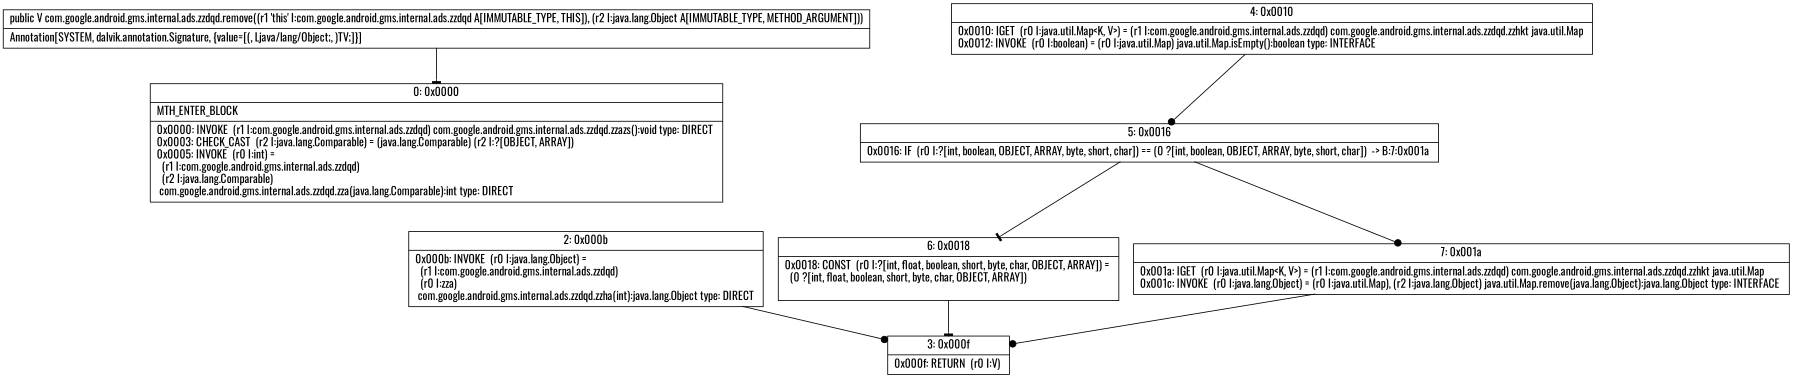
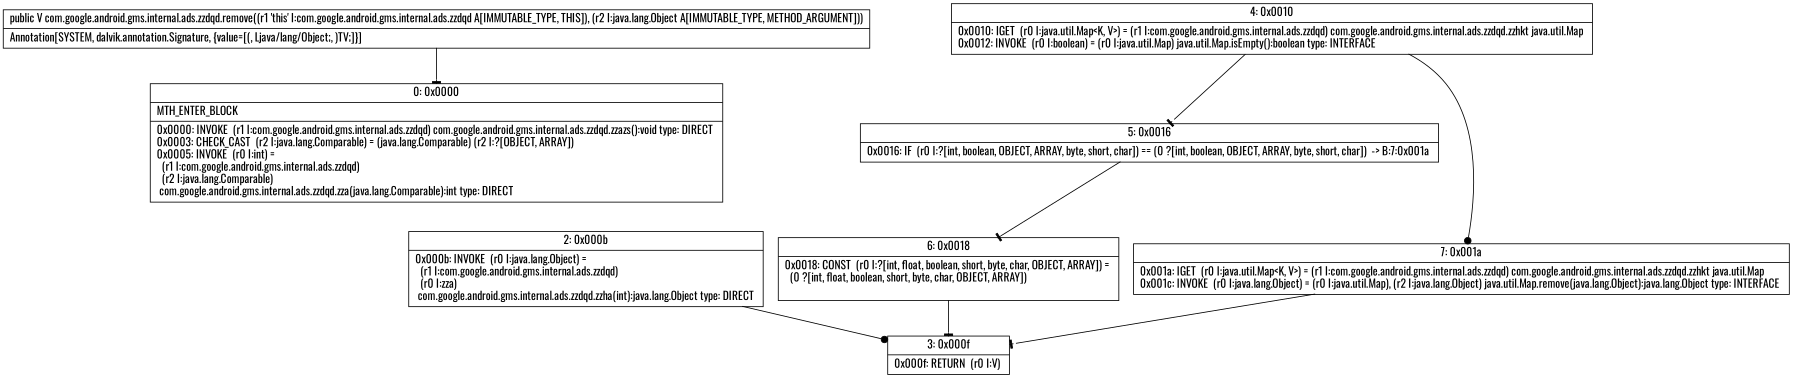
(1210, 87) -> (1210, 87)
(1295, 202) -> (1469, 134)
(1166, 319) -> (1166, 319)
